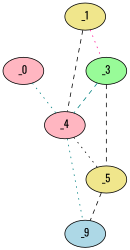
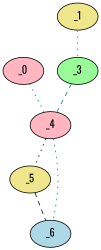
(75, 71) -> none
(106, 125) -> none
(85, 234) -> (51, 234)
